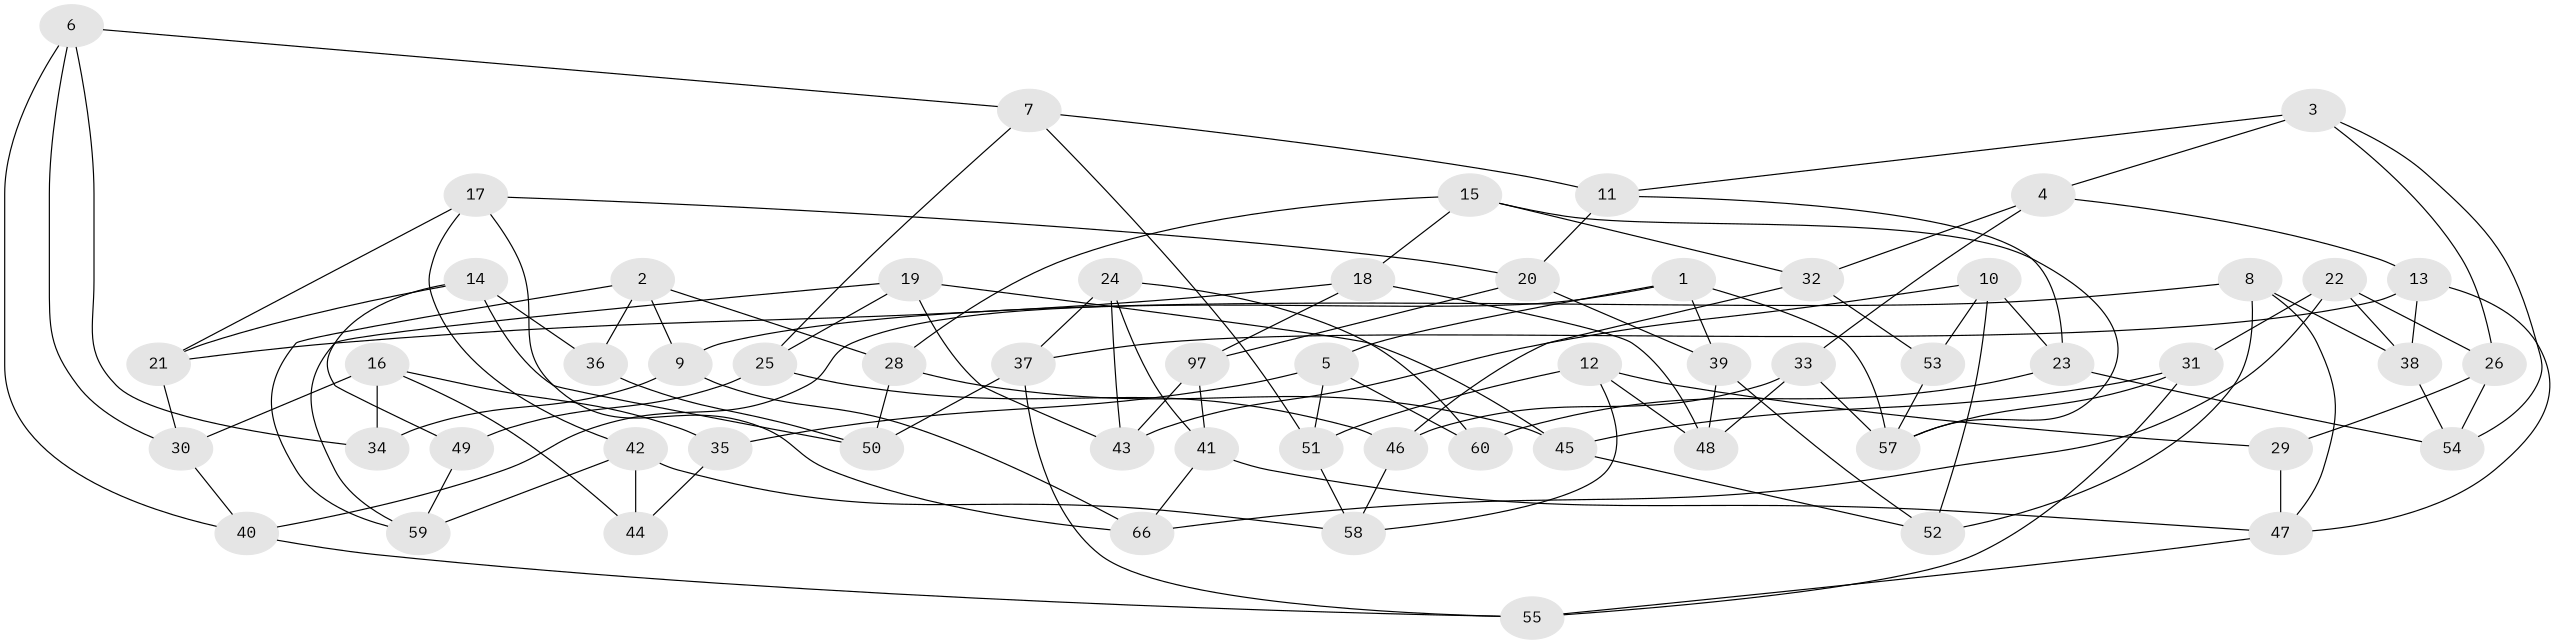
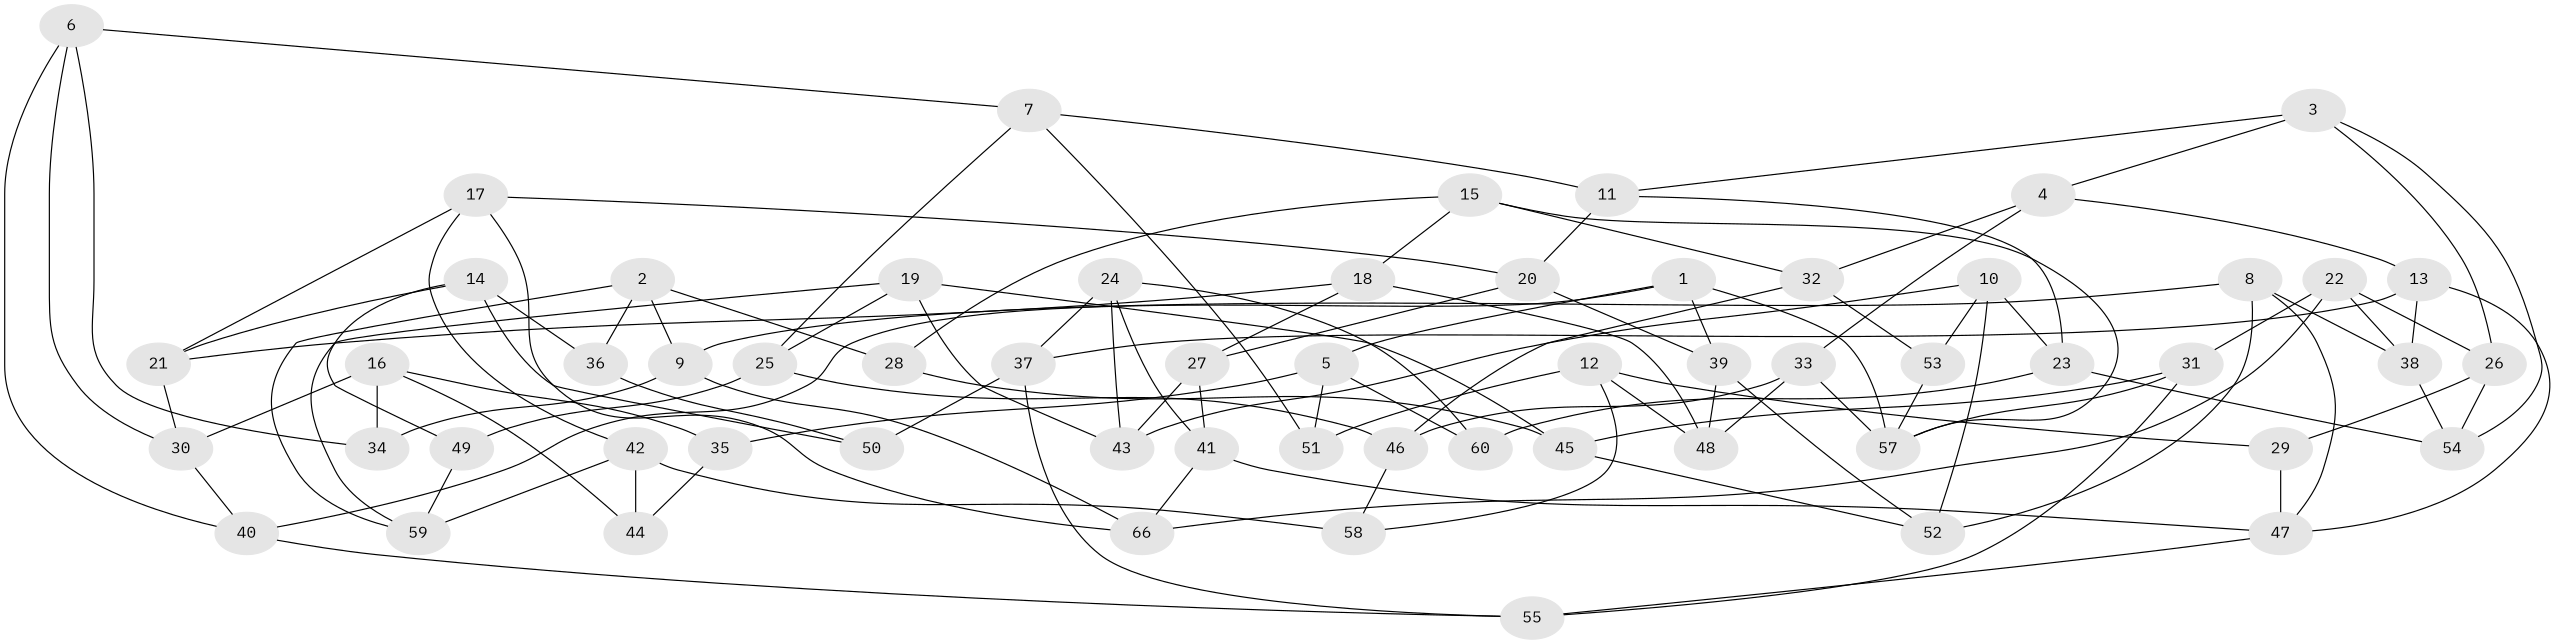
(1197, 364) -> (1197, 364)
(883, 407) -> none
(1332, 491) -> none
